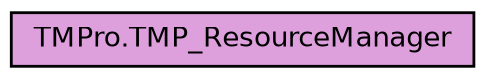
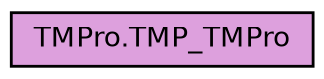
(243, 39) -> (162, 39)
